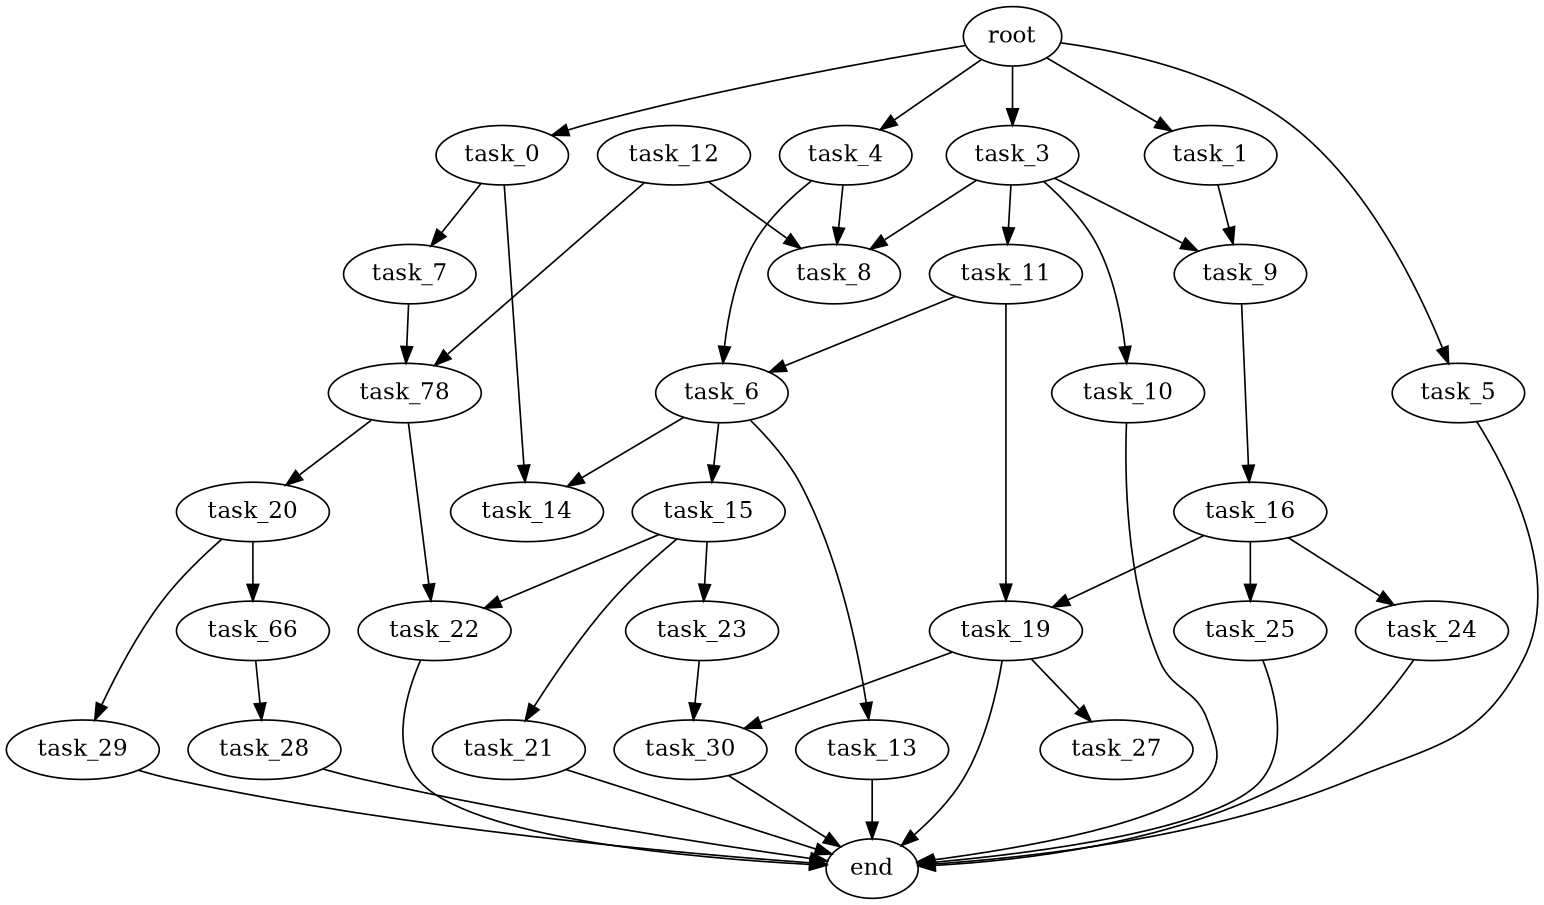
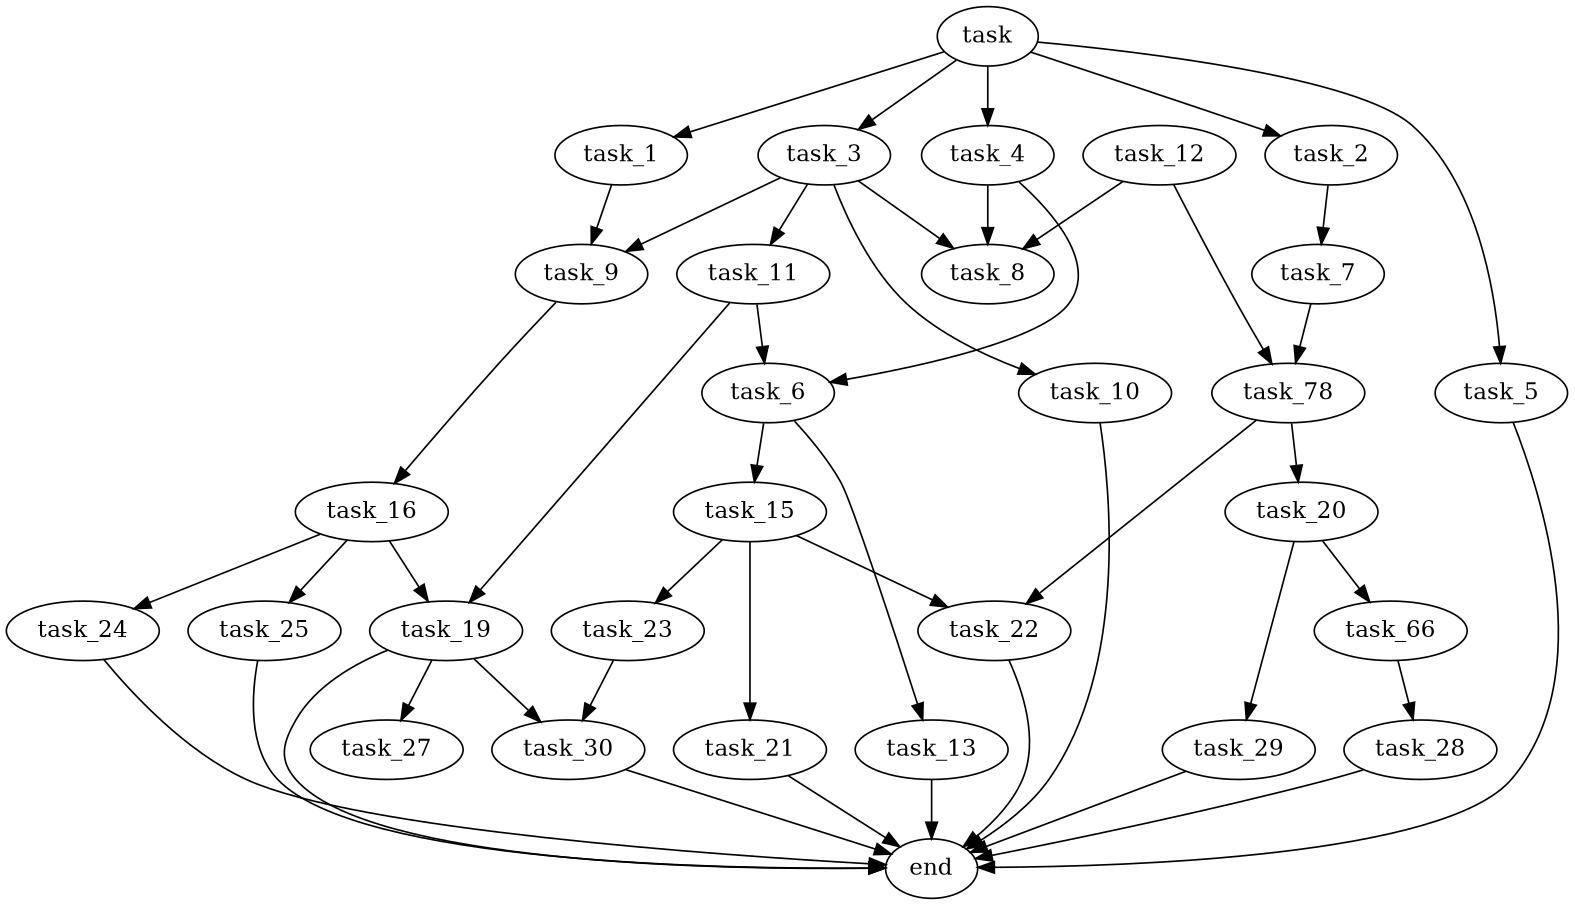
(1013, 36) -> (988, 36)
(502, 155) -> (1331, 155)
(527, 512) -> none
